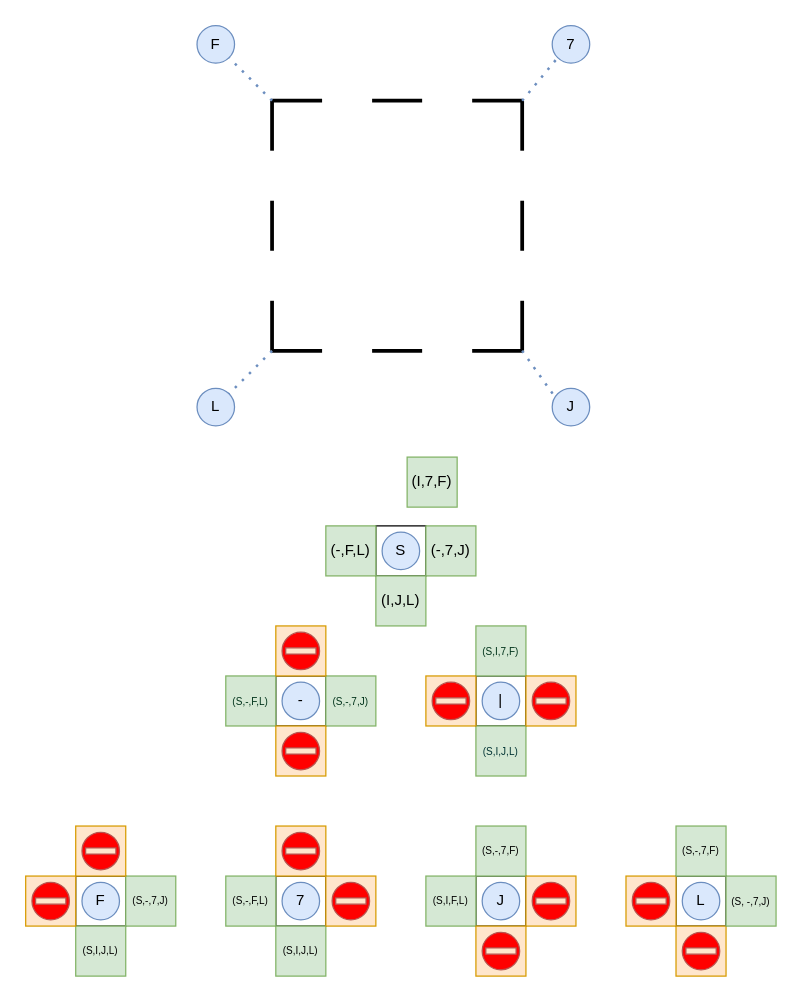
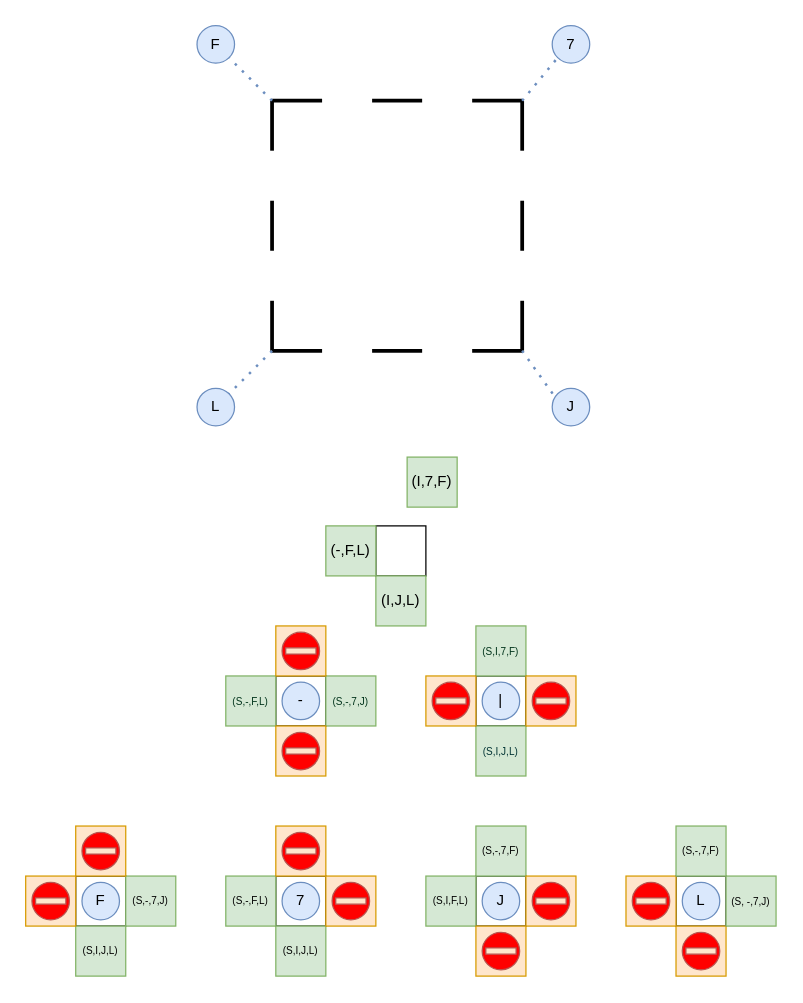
(401, 551) -> none
(451, 551) -> none
